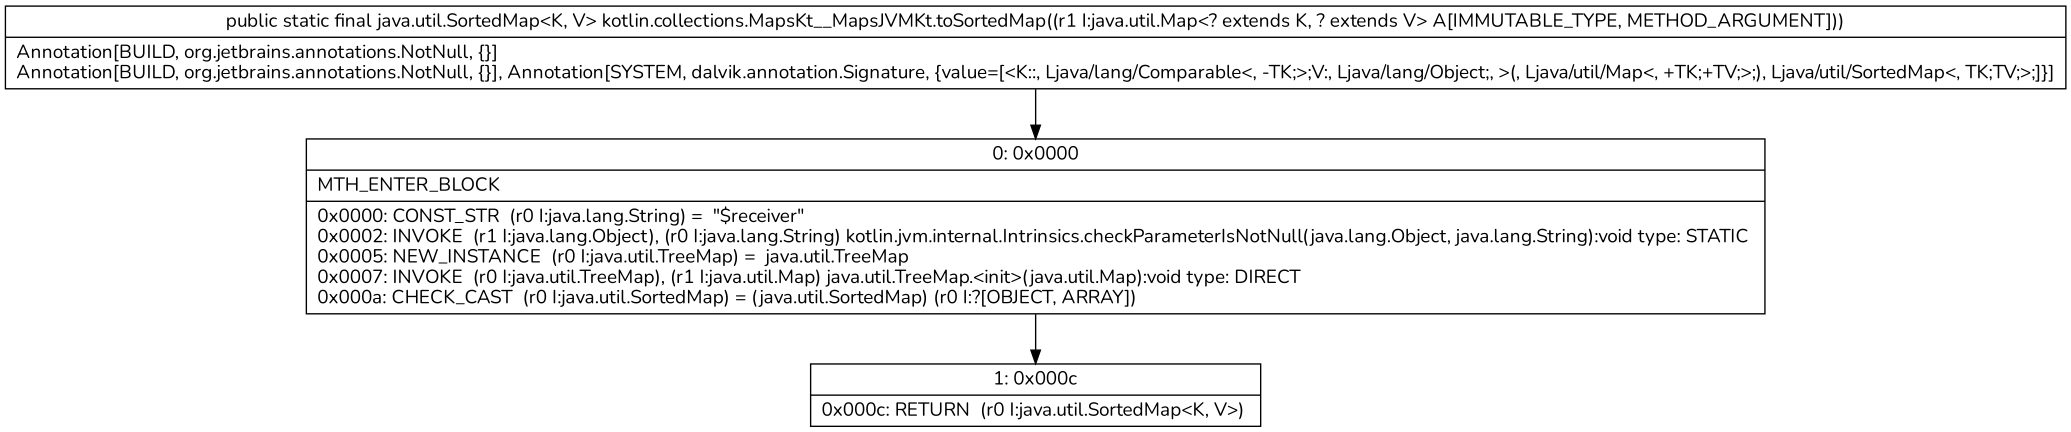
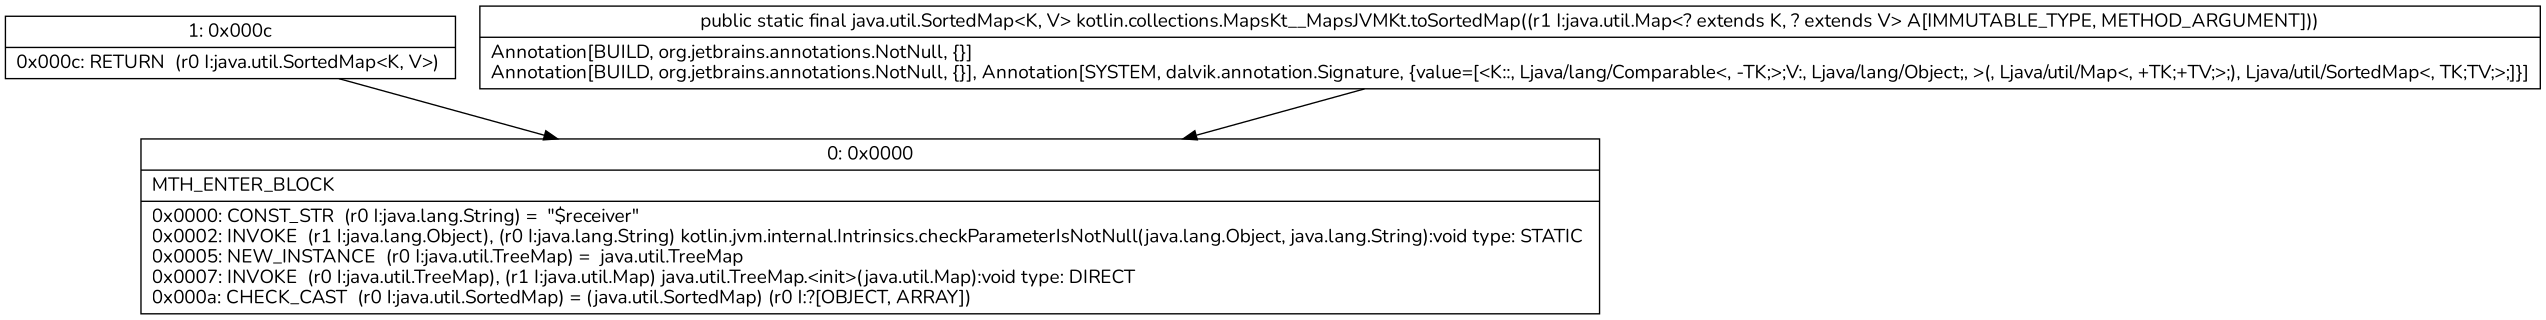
(1036, 332) -> (442, 107)
